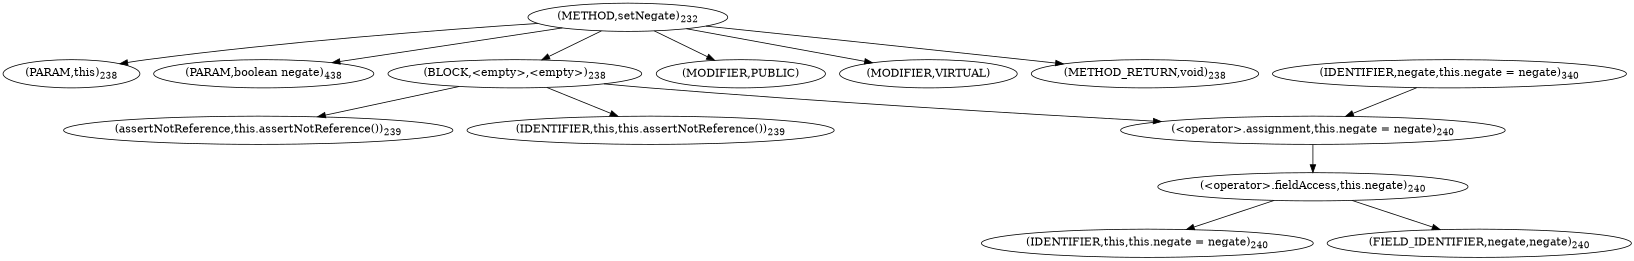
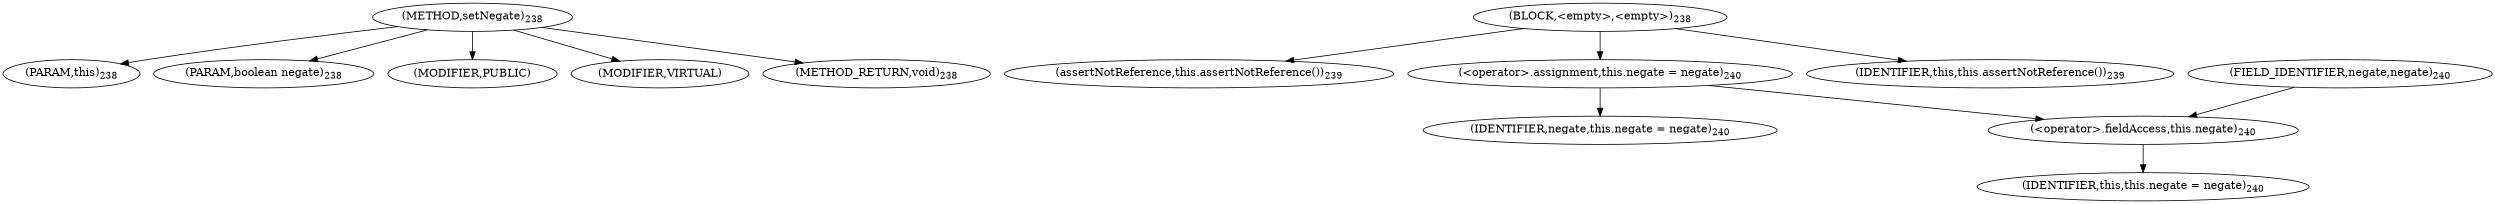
(689, 16) -> (534, 16)
(575, 44) -> none
(333, 73) -> (333, 73)
(1570, 73) -> (1721, 129)
(1385, 101) -> (1600, 98)
(1392, 214) -> (2245, 101)
